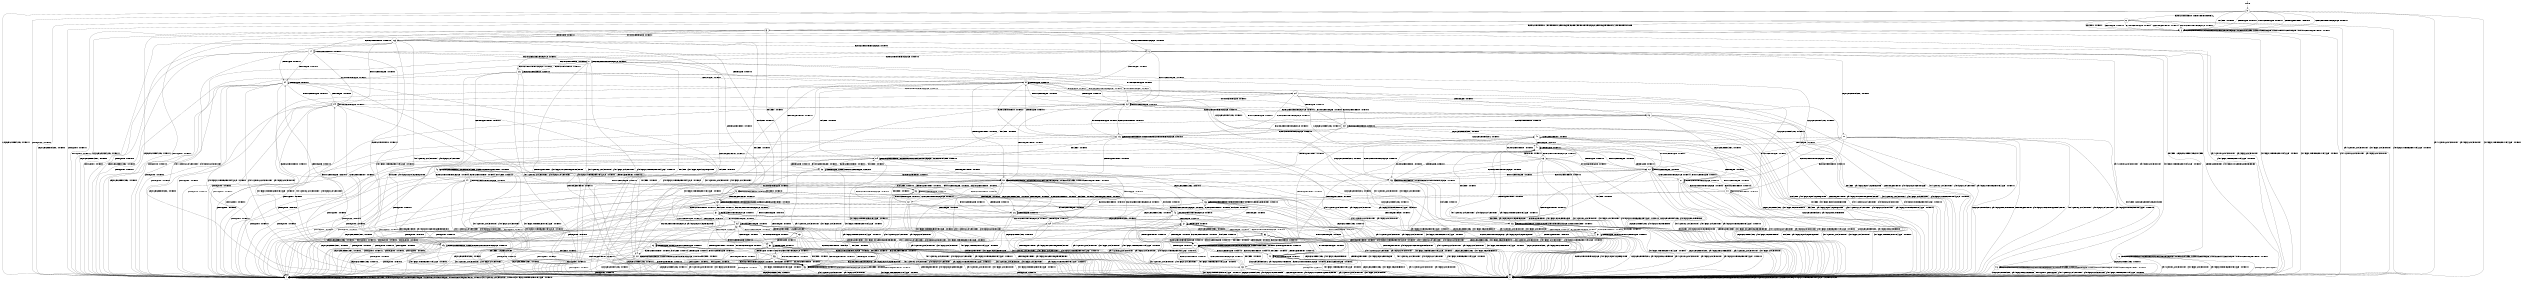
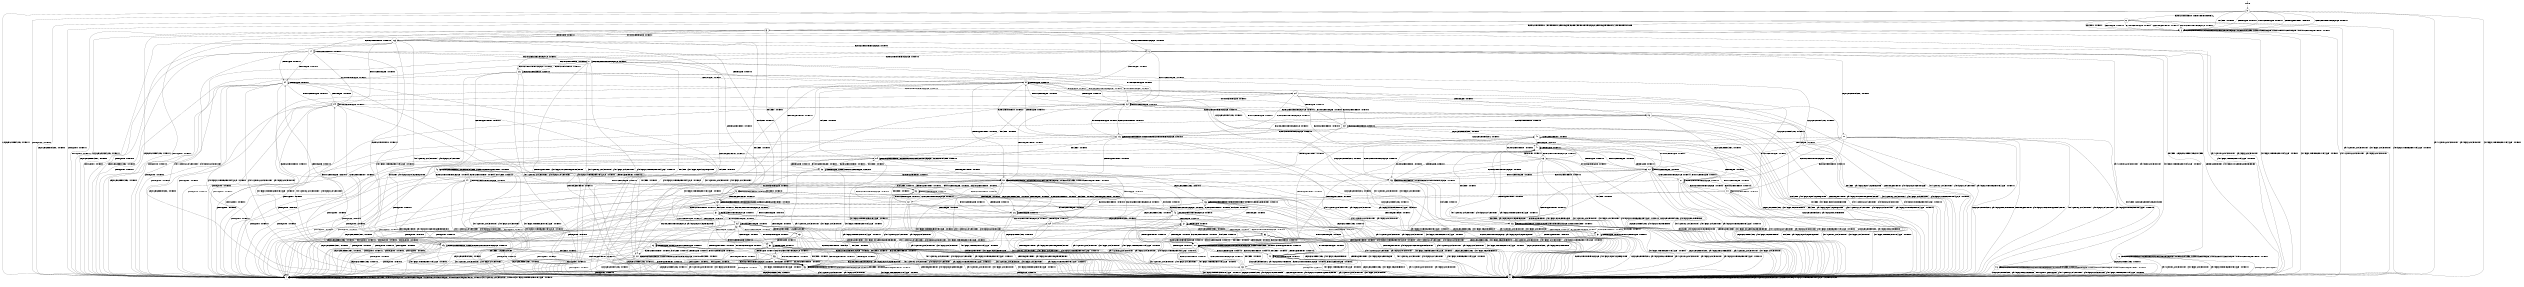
(1327, 126) -> (1327, 126)
